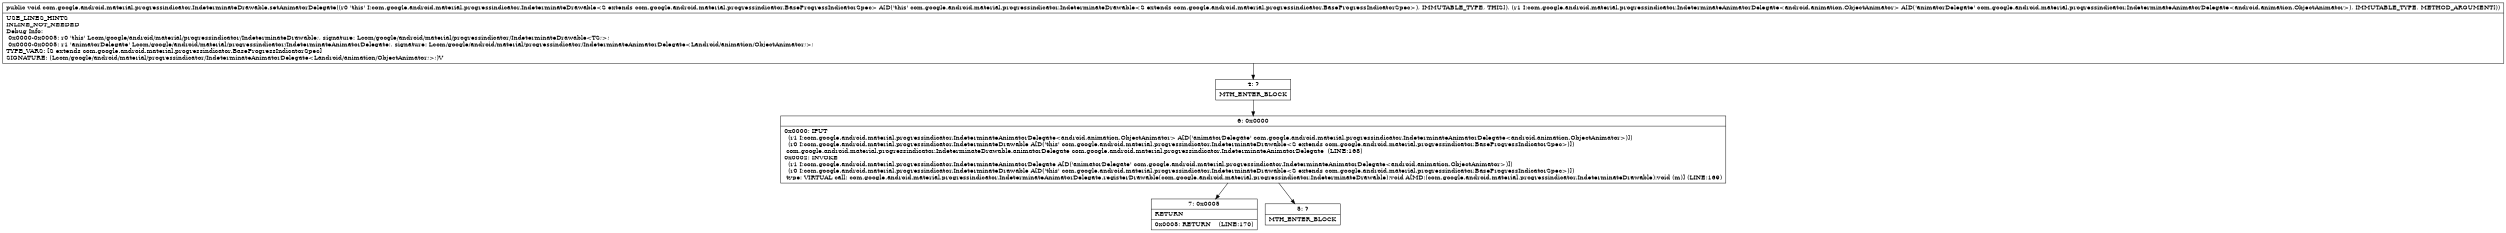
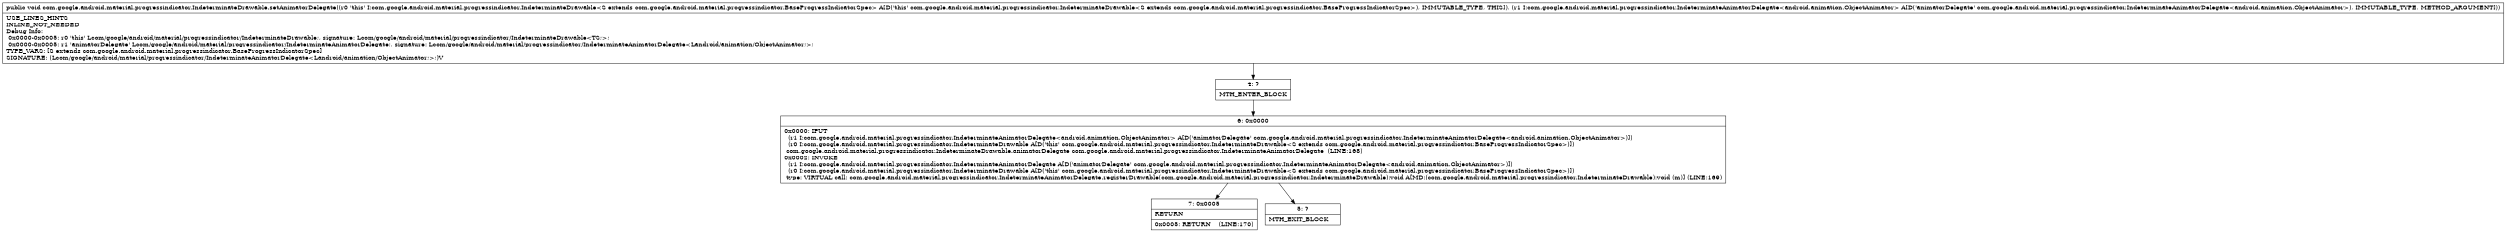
(1303, 220) -> (1299, 220)
